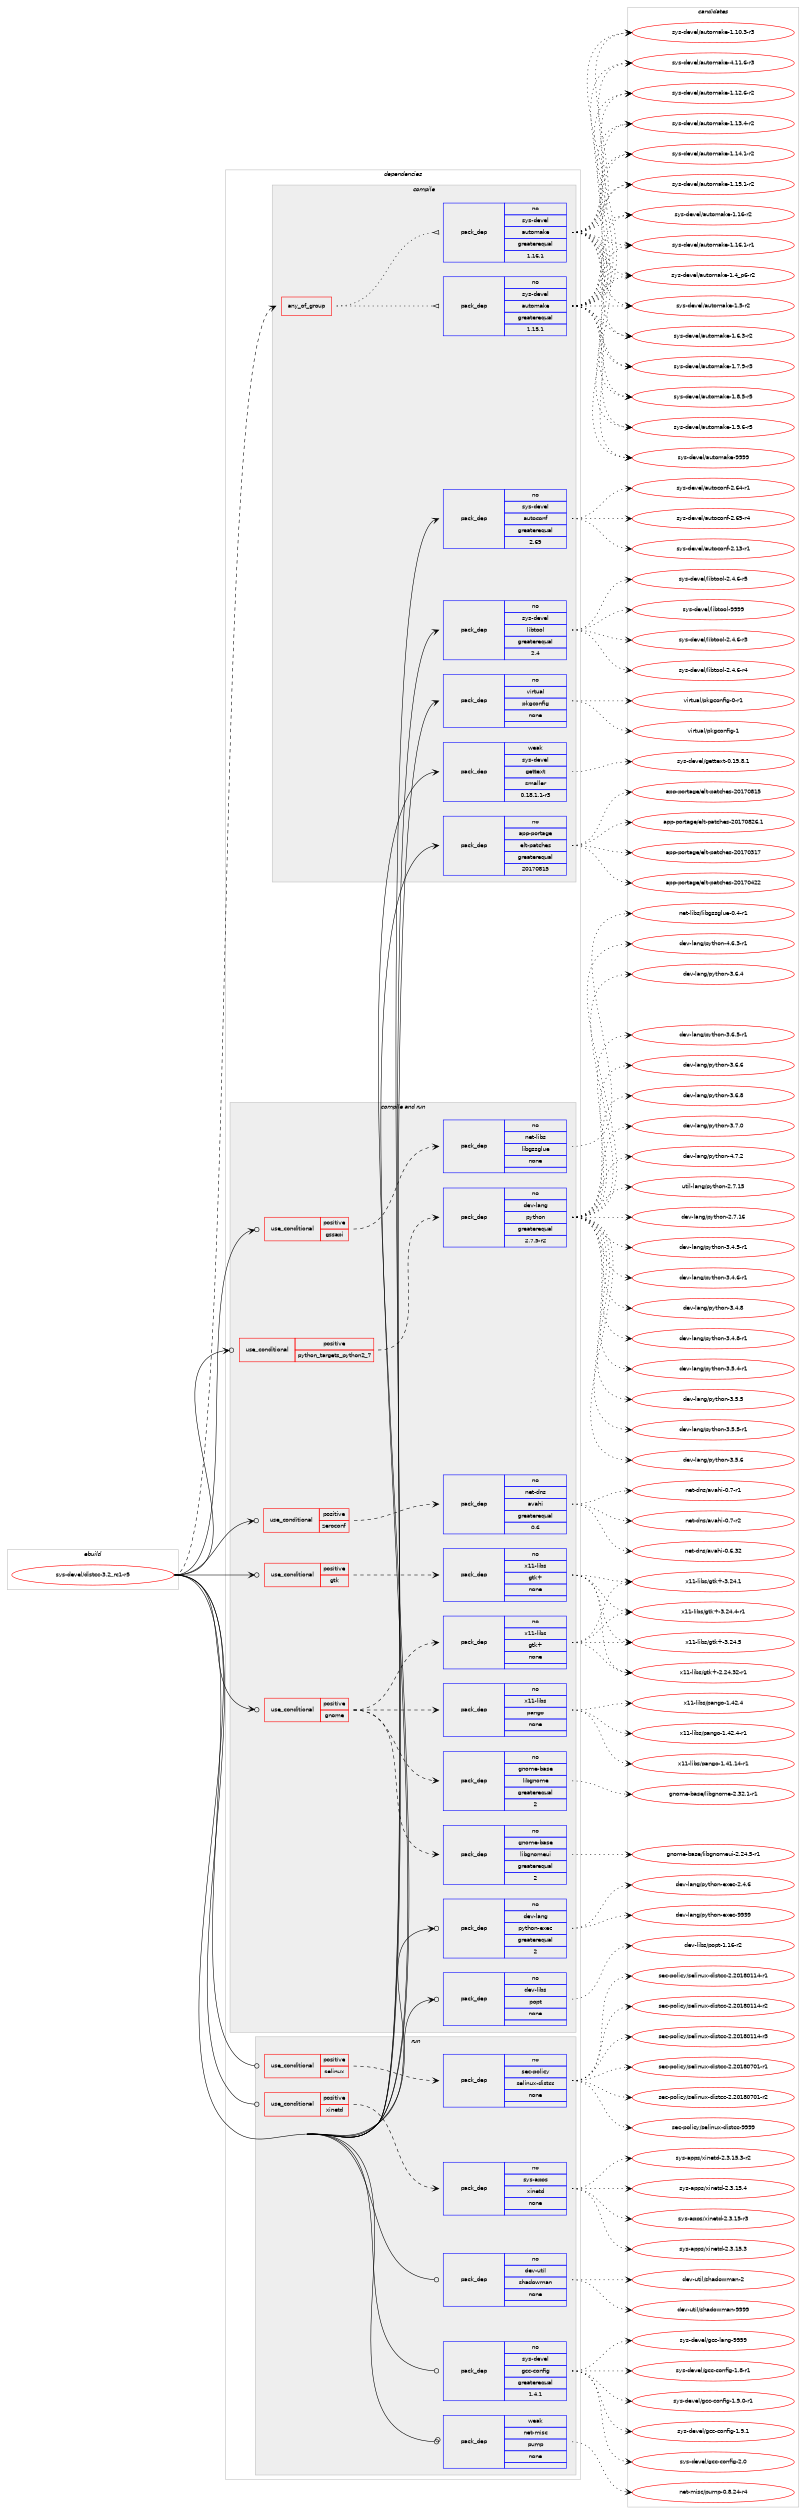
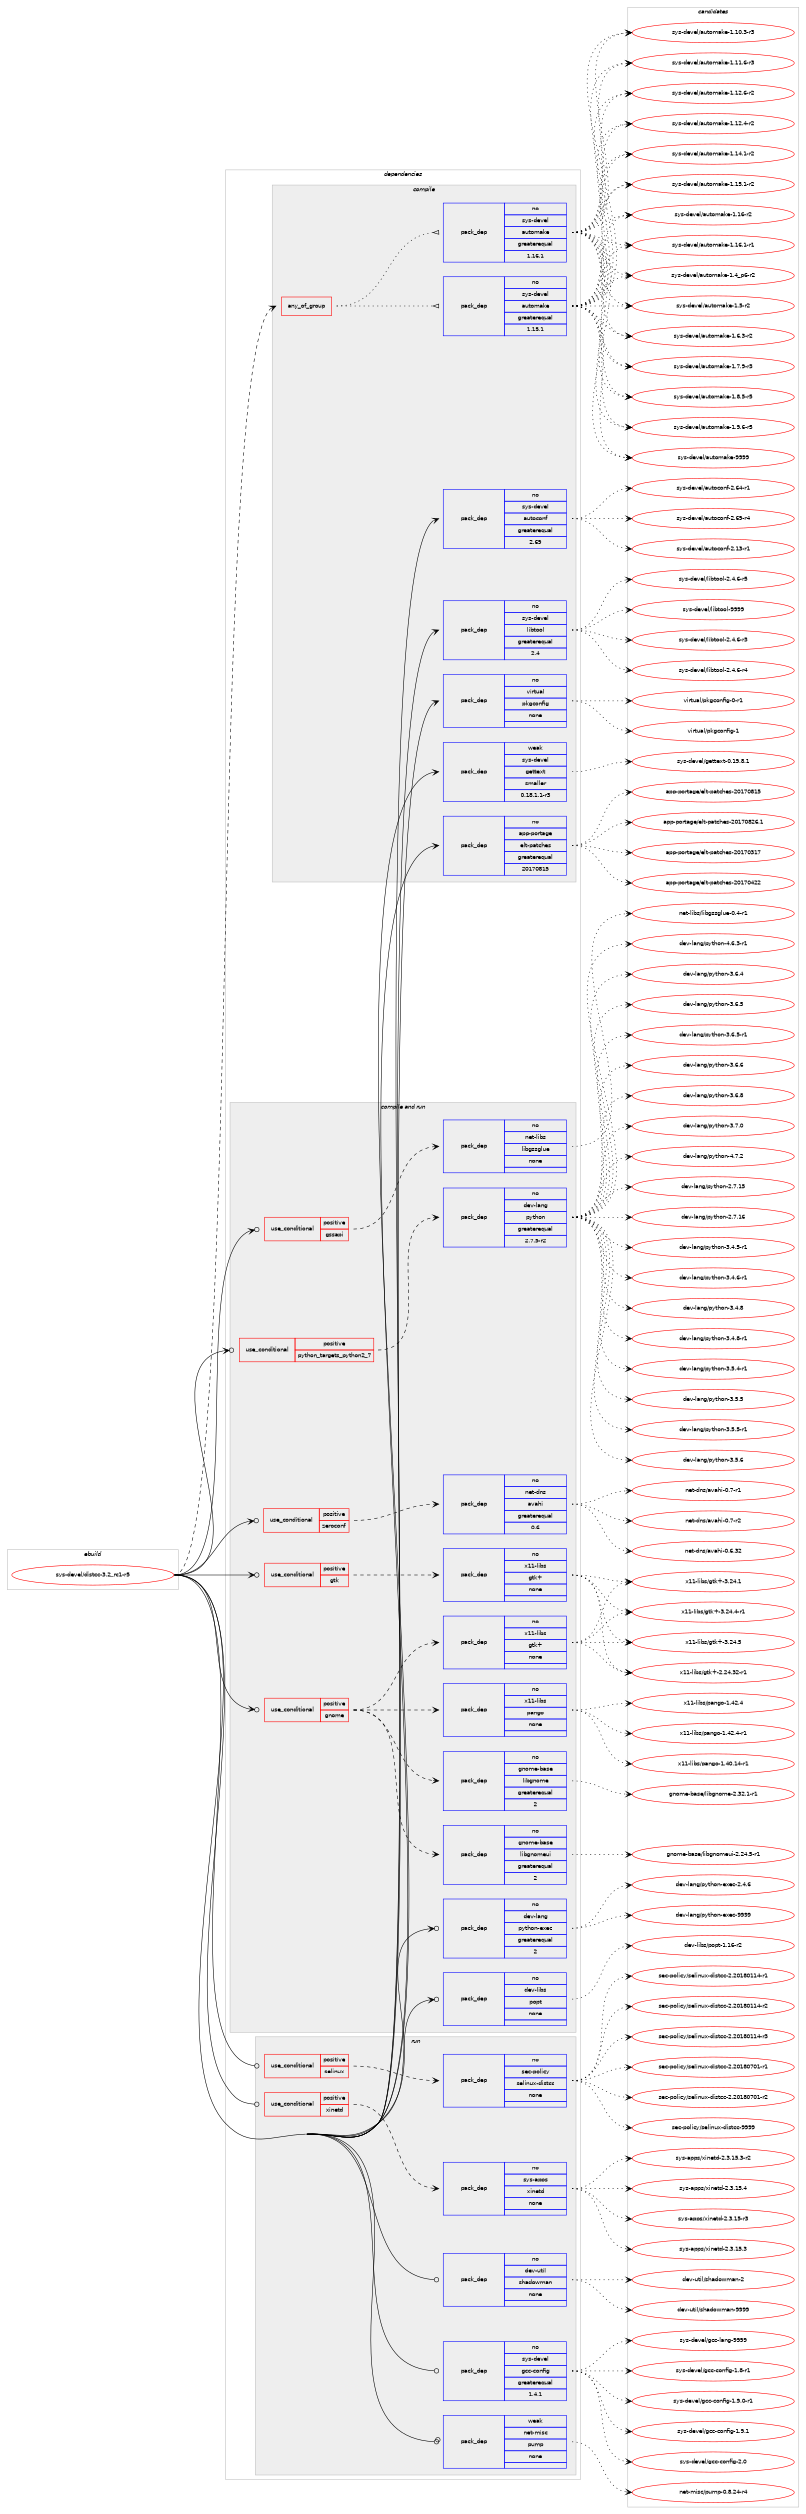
(713, 63) -> (713, 63)
(713, 124) -> (713, 124)
none -> (713, 1005)
(713, 1187) -> (713, 1187)
(713, 1764) -> (713, 1764)
